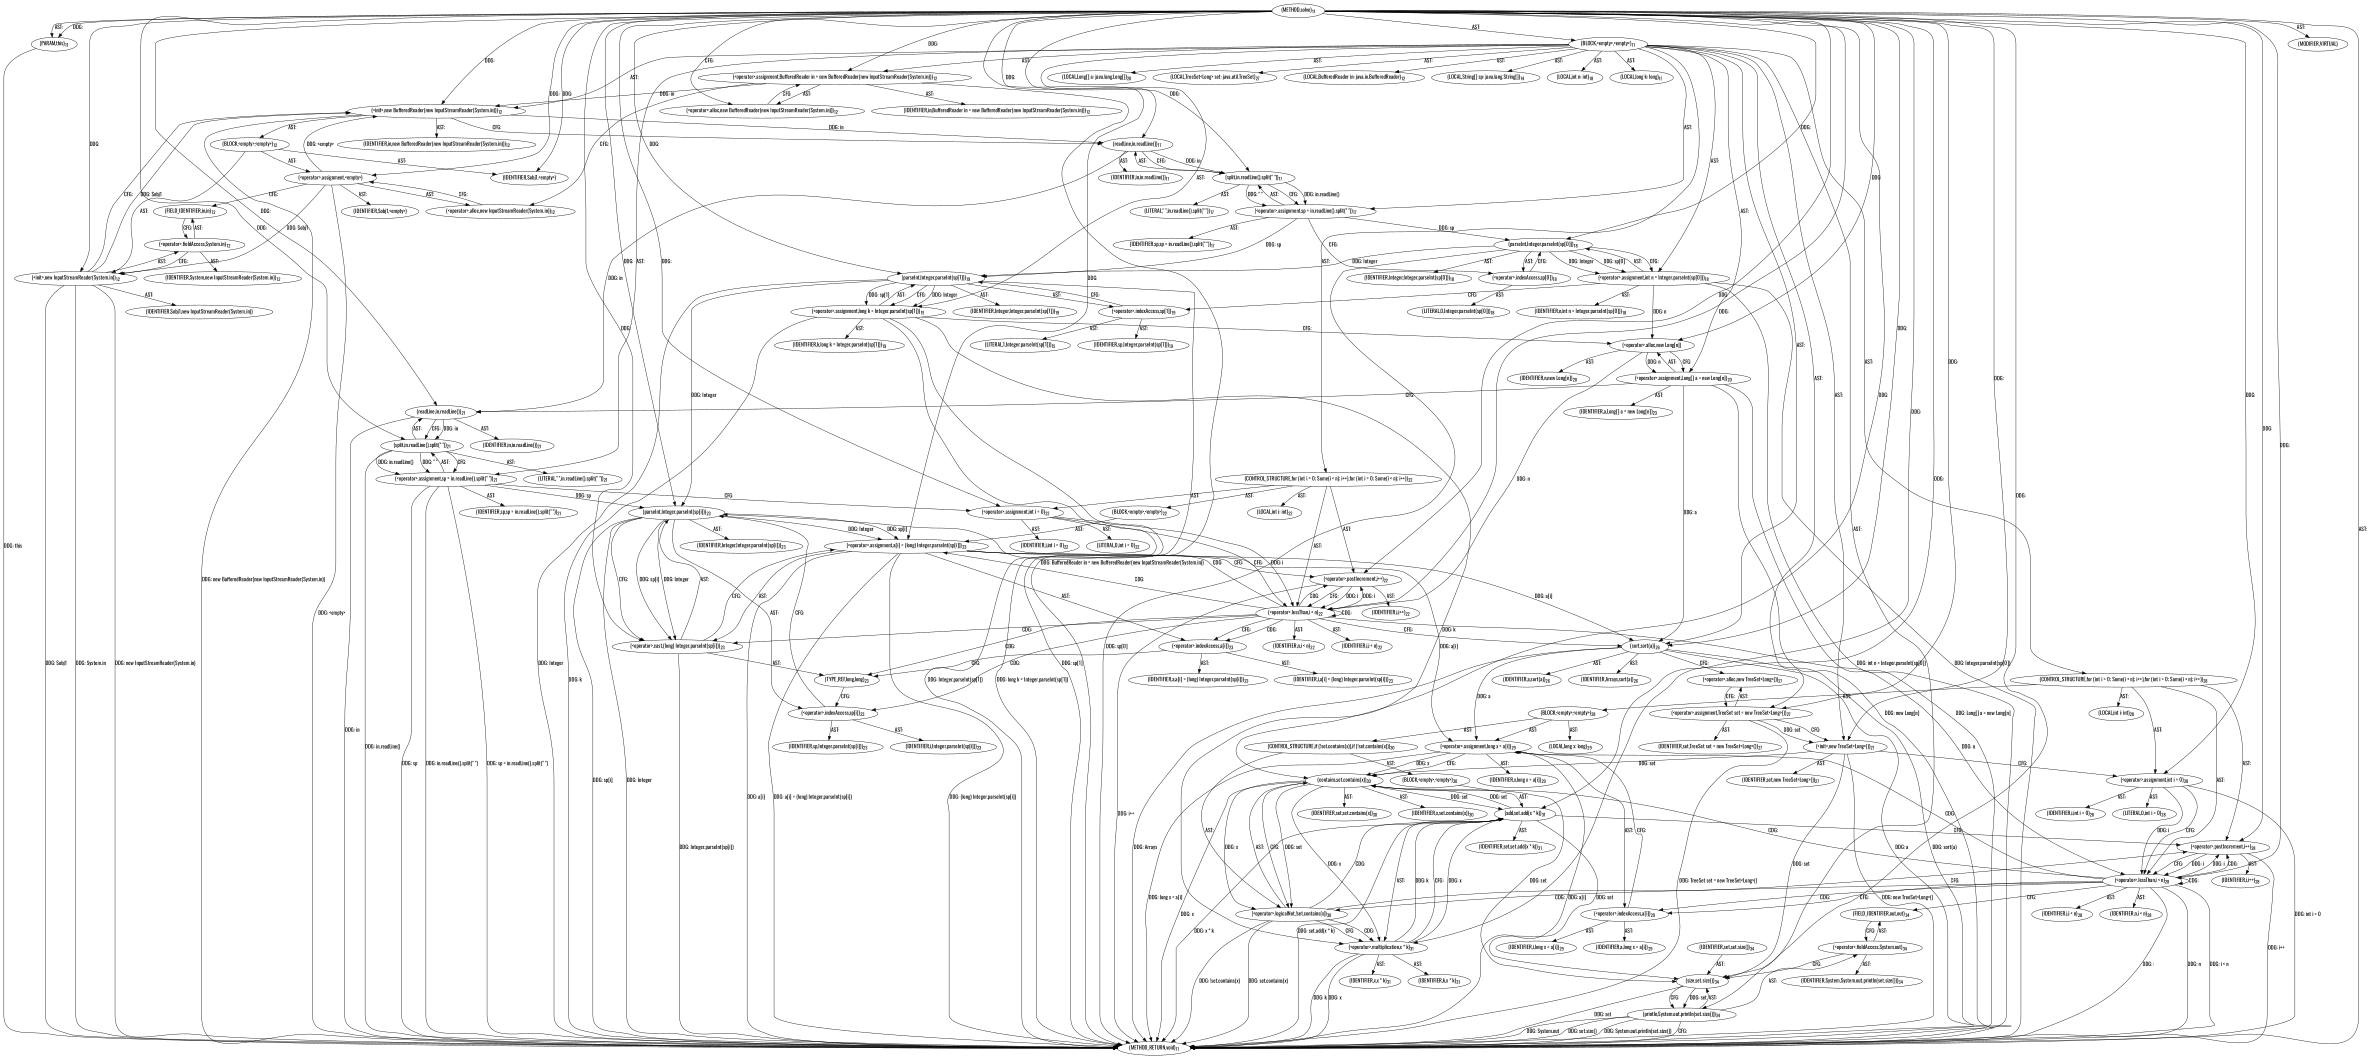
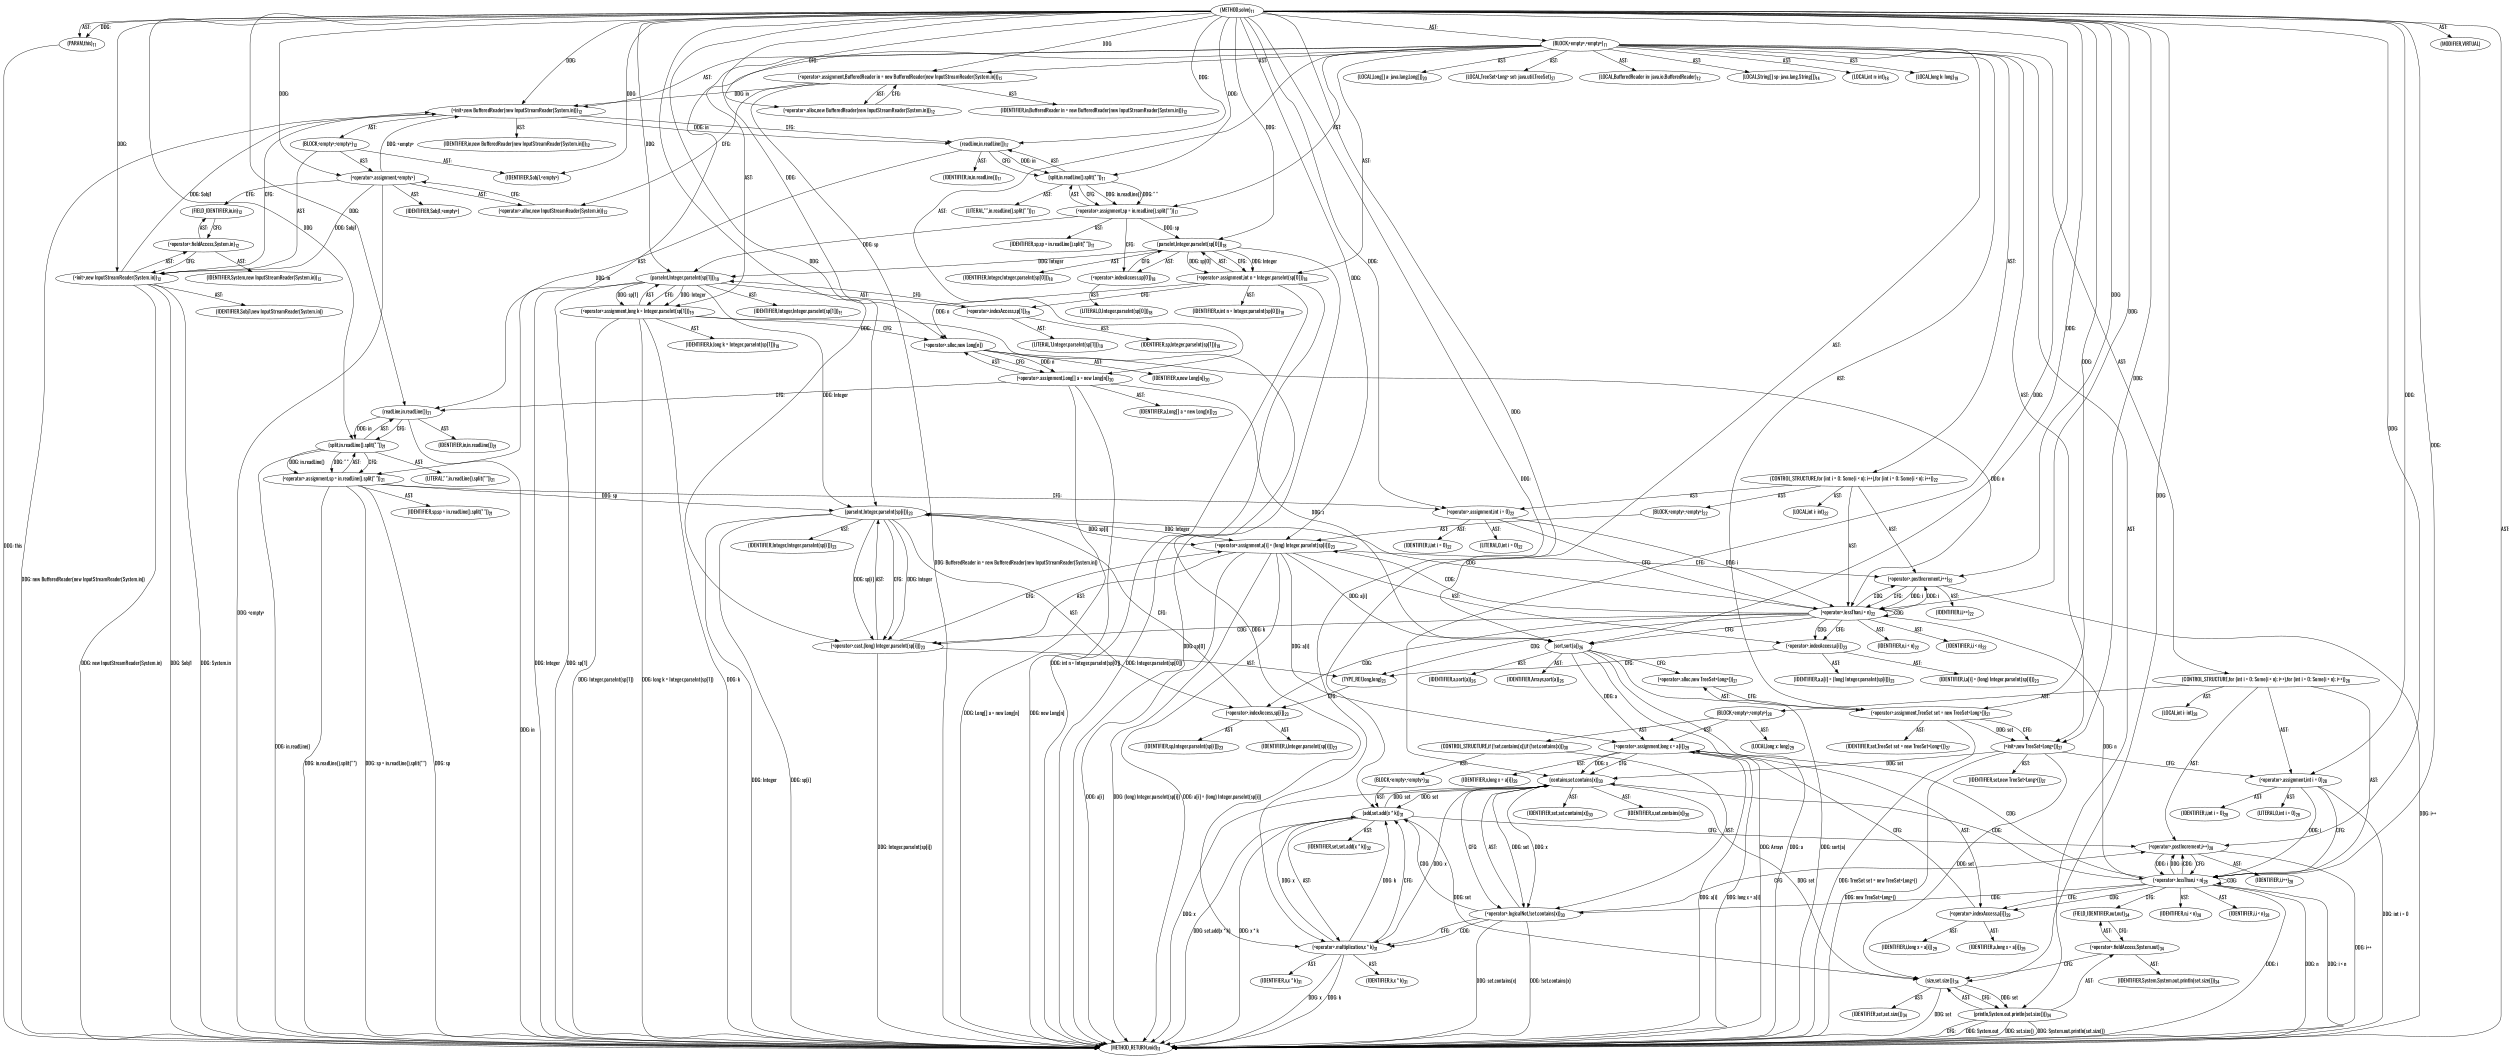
(1540, 847) -> (1369, 847)
(1716, 963) -> (1913, 997)
